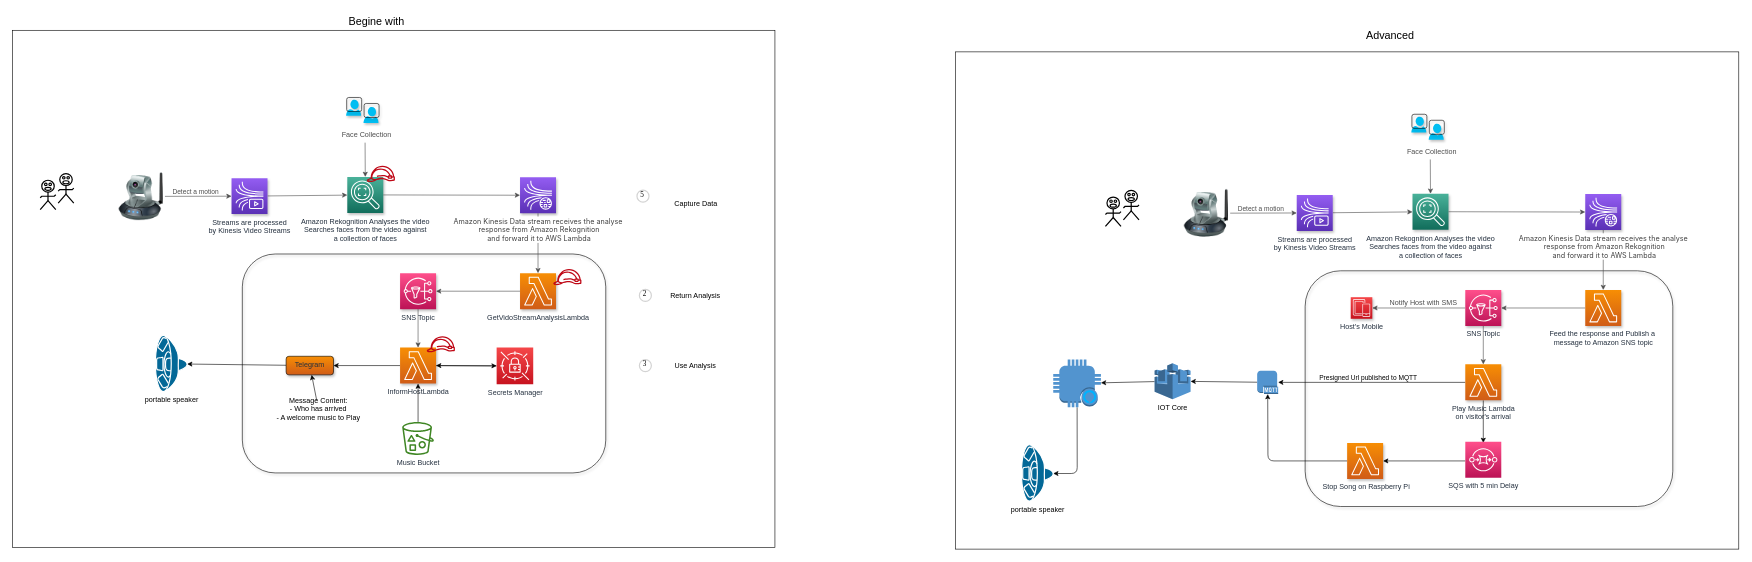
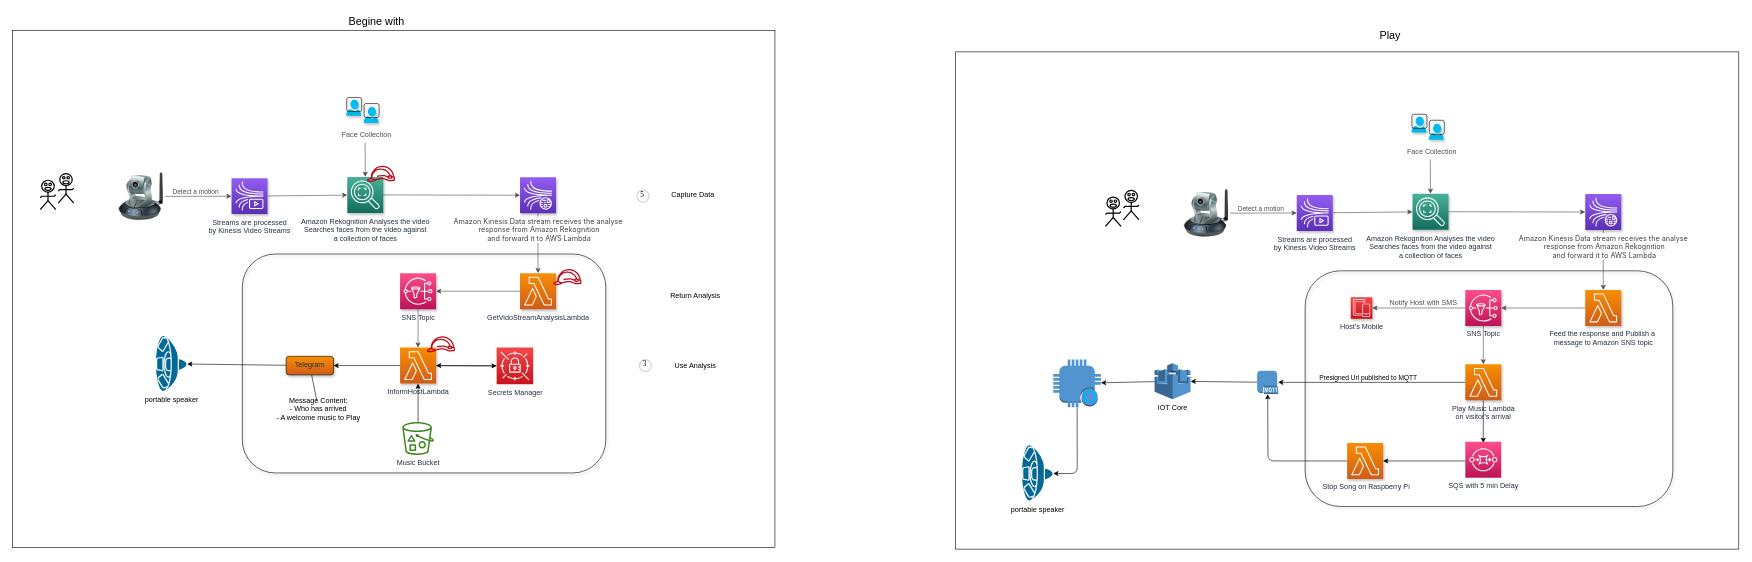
(1391, 36) -> (1391, 36)
(696, 204) -> (693, 195)
(645, 296) -> none
(312, 380) -> (312, 378)
